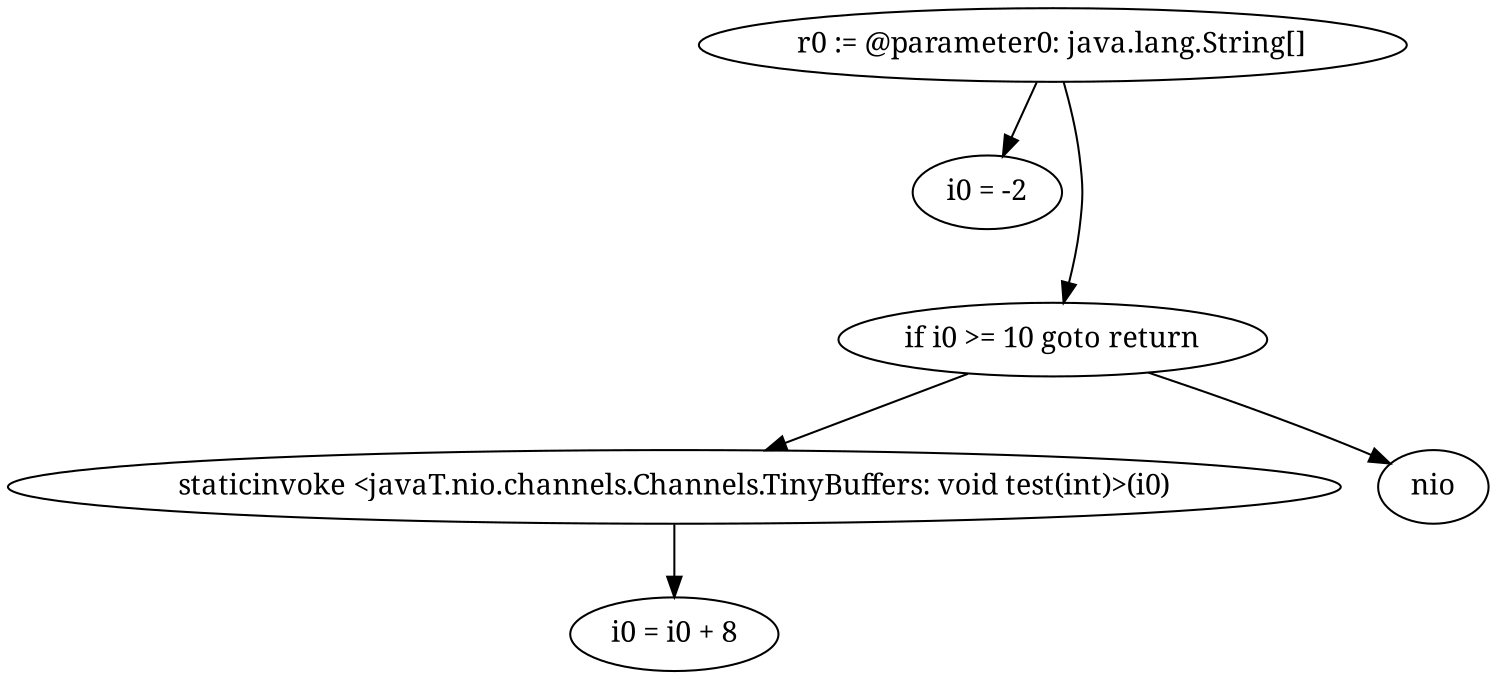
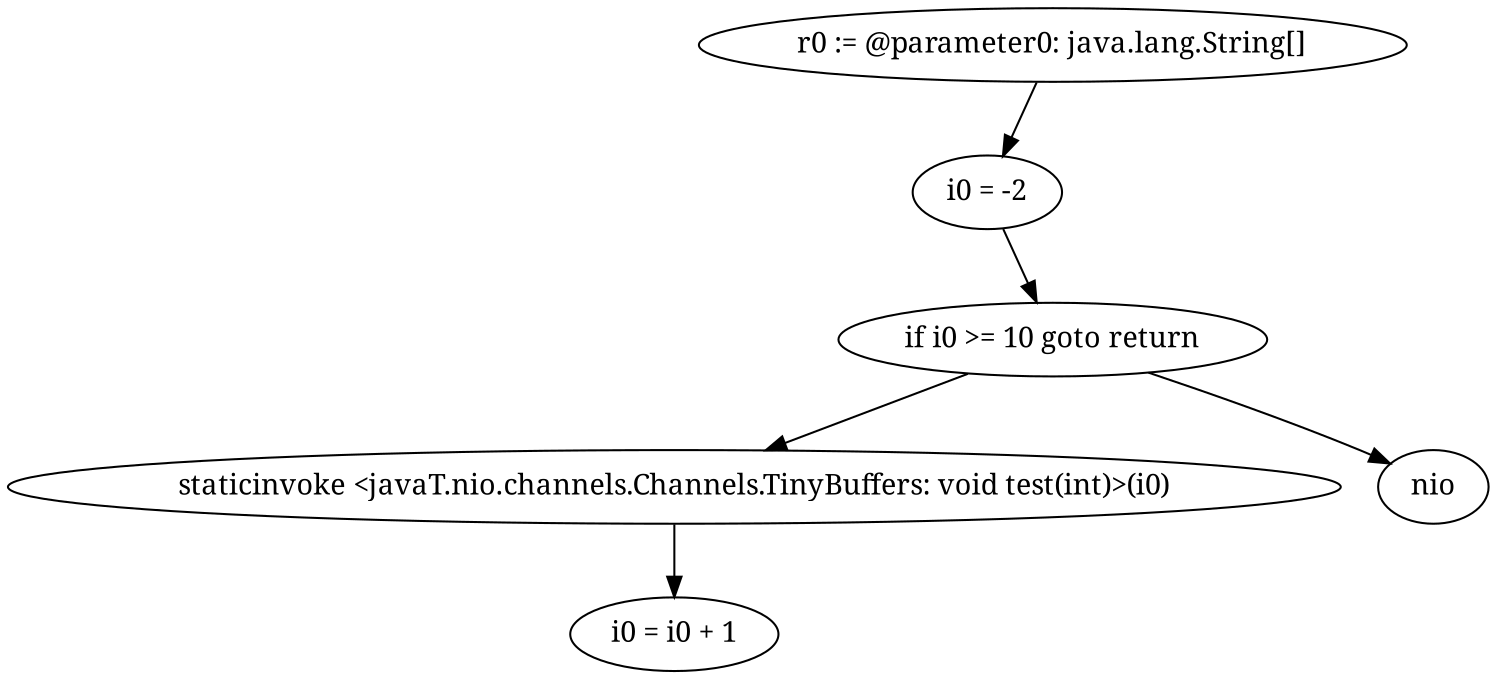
(1082, 182) -> (1016, 256)
(674, 634) -> (674, 634)
